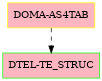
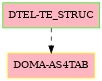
(51, 37) -> (51, 37)
